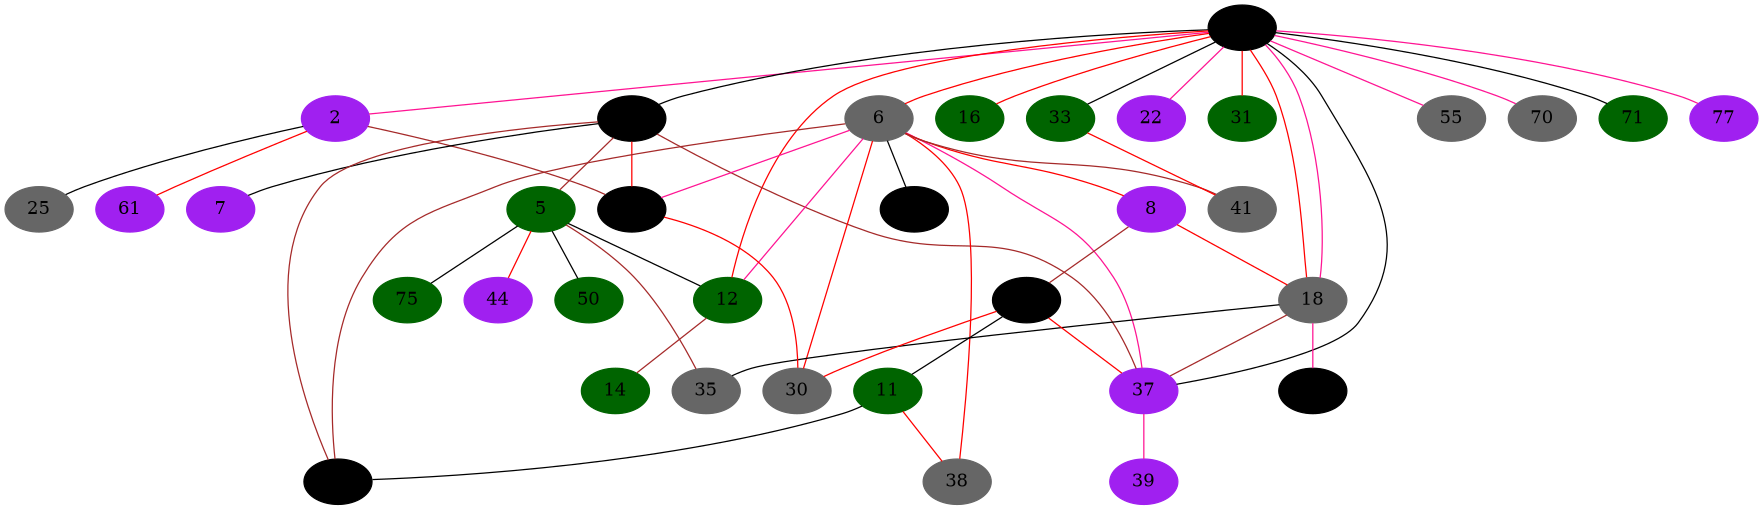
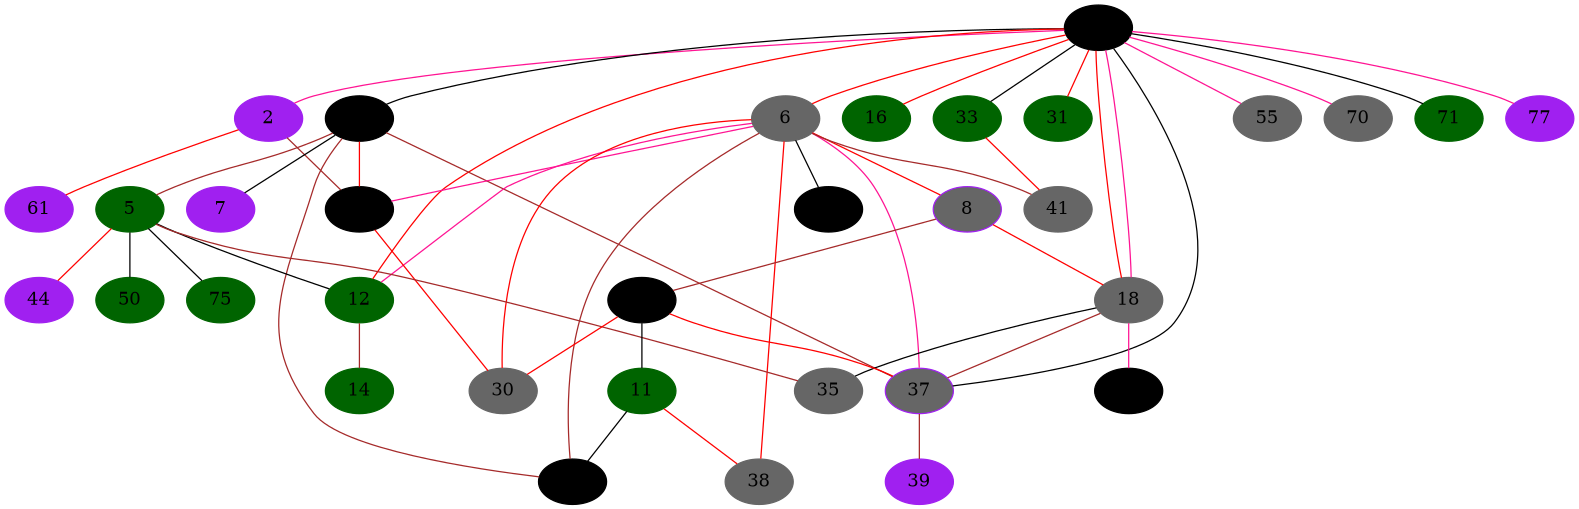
(1151, 119) -> none
(39, 209) -> none
(1151, 209) -> (967, 209)
(1144, 391) -> (919, 391)
(1144, 436) -> (919, 436)
